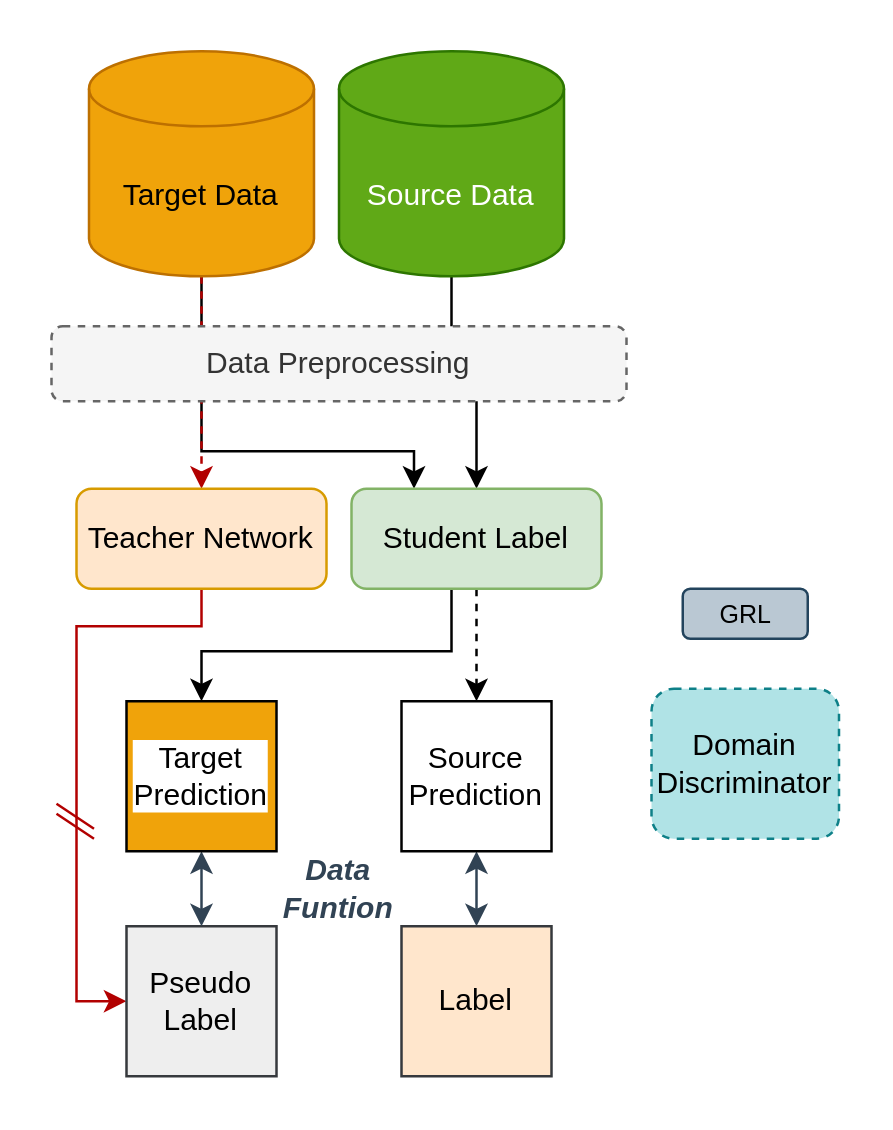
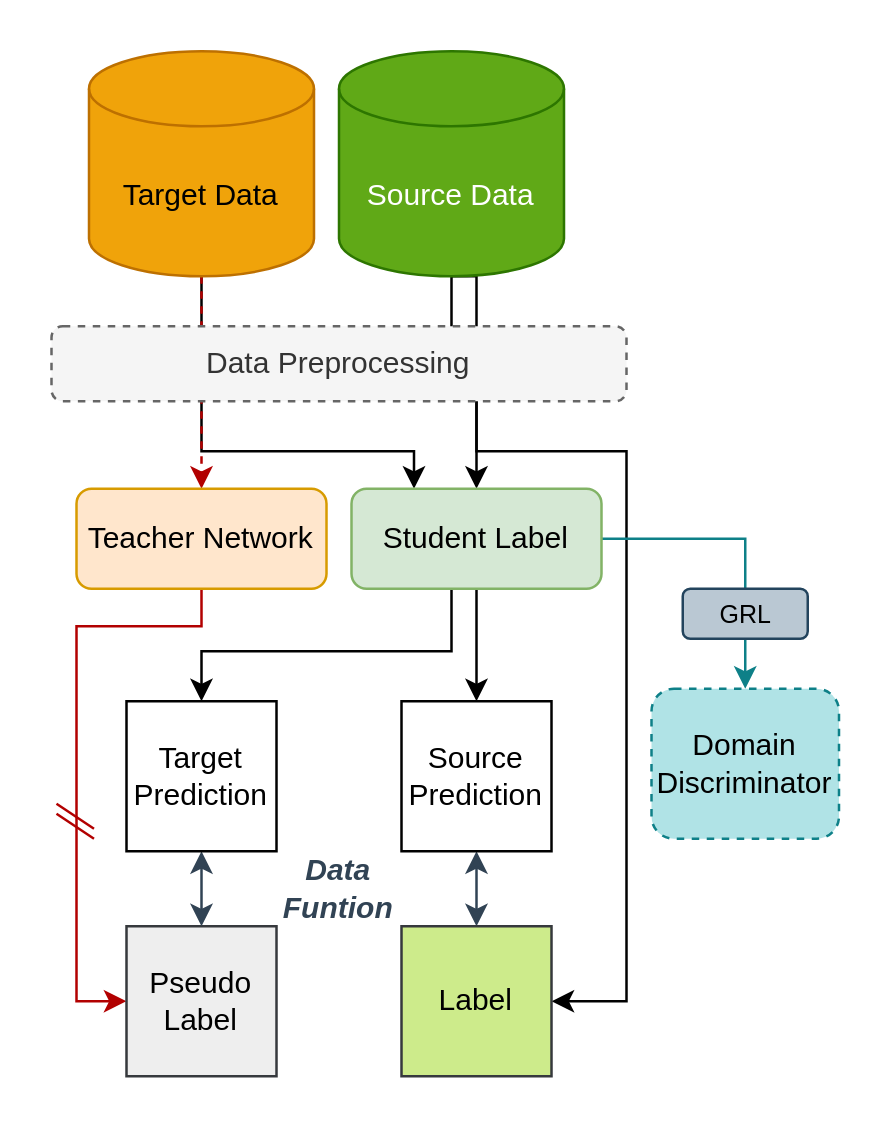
none -> (713, 539)
(476, 635) -> (476, 635)
(201, 776) -> (201, 776)
none -> (626, 801)
(476, 1001) -> (476, 1001)
